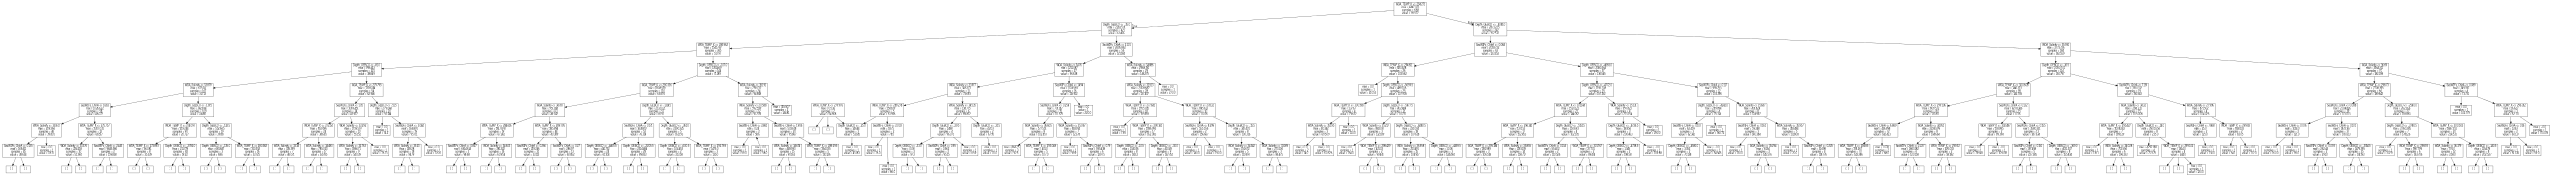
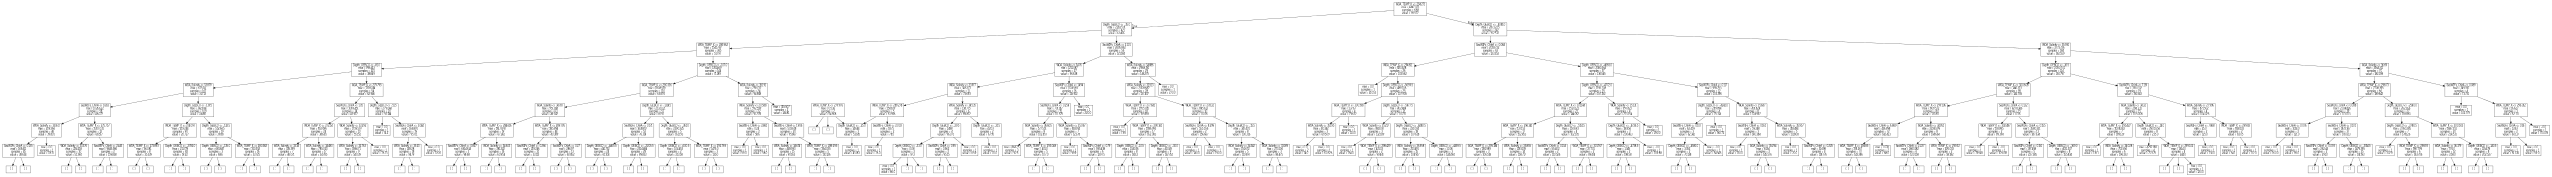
(1083, 110) -> (1083, 110)
(758, 142) -> (755, 140)
(888, 150) -> (898, 160)
